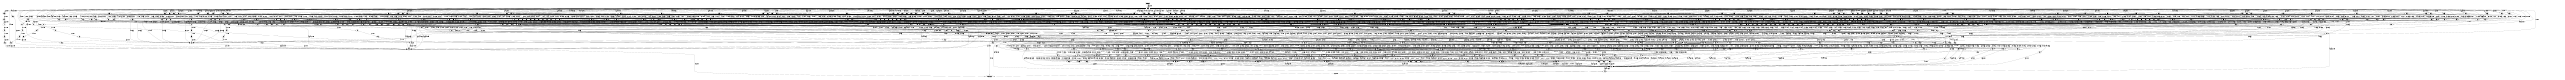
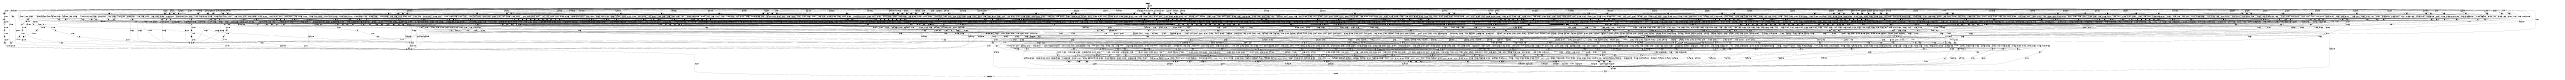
(990, 43) -> none
(1606, 67) -> (1609, 70)
